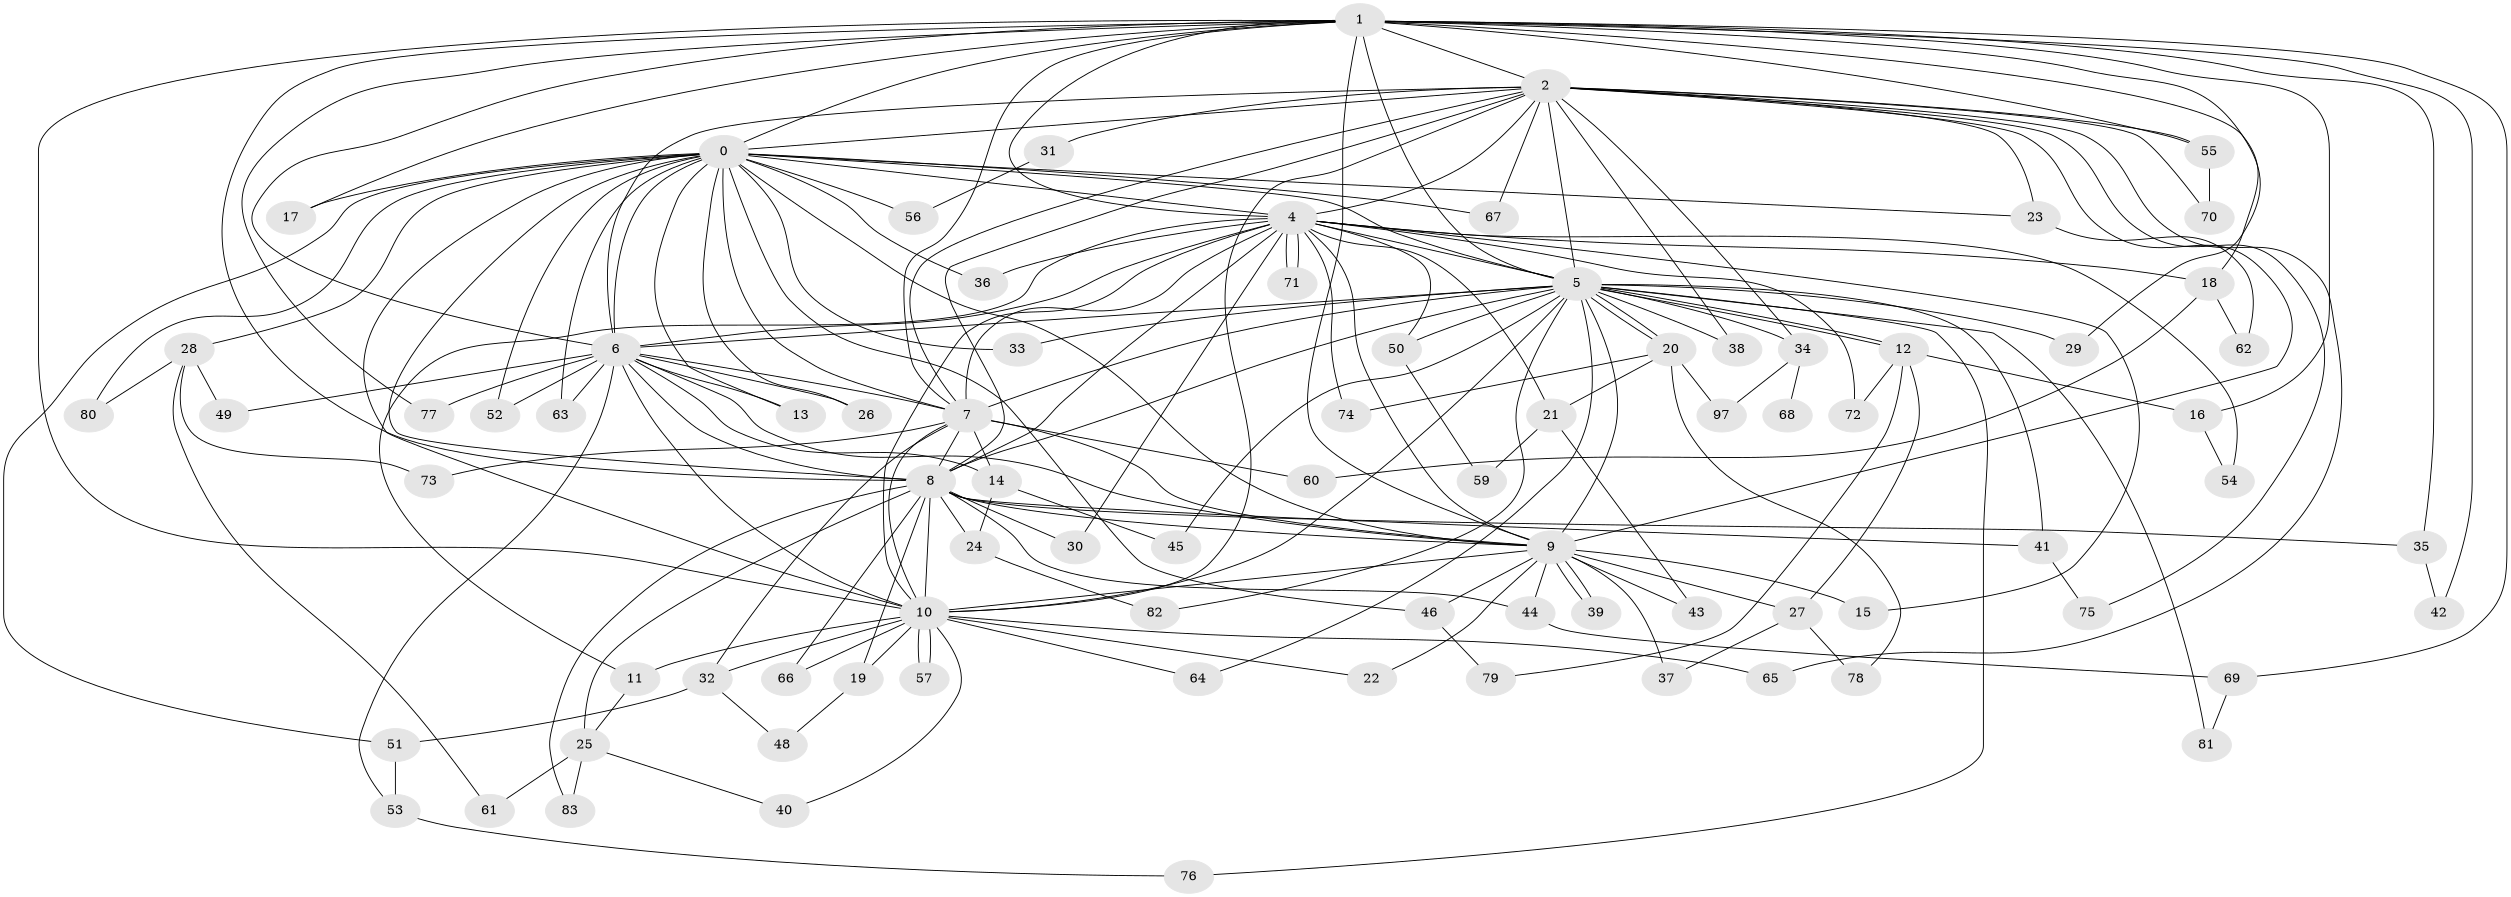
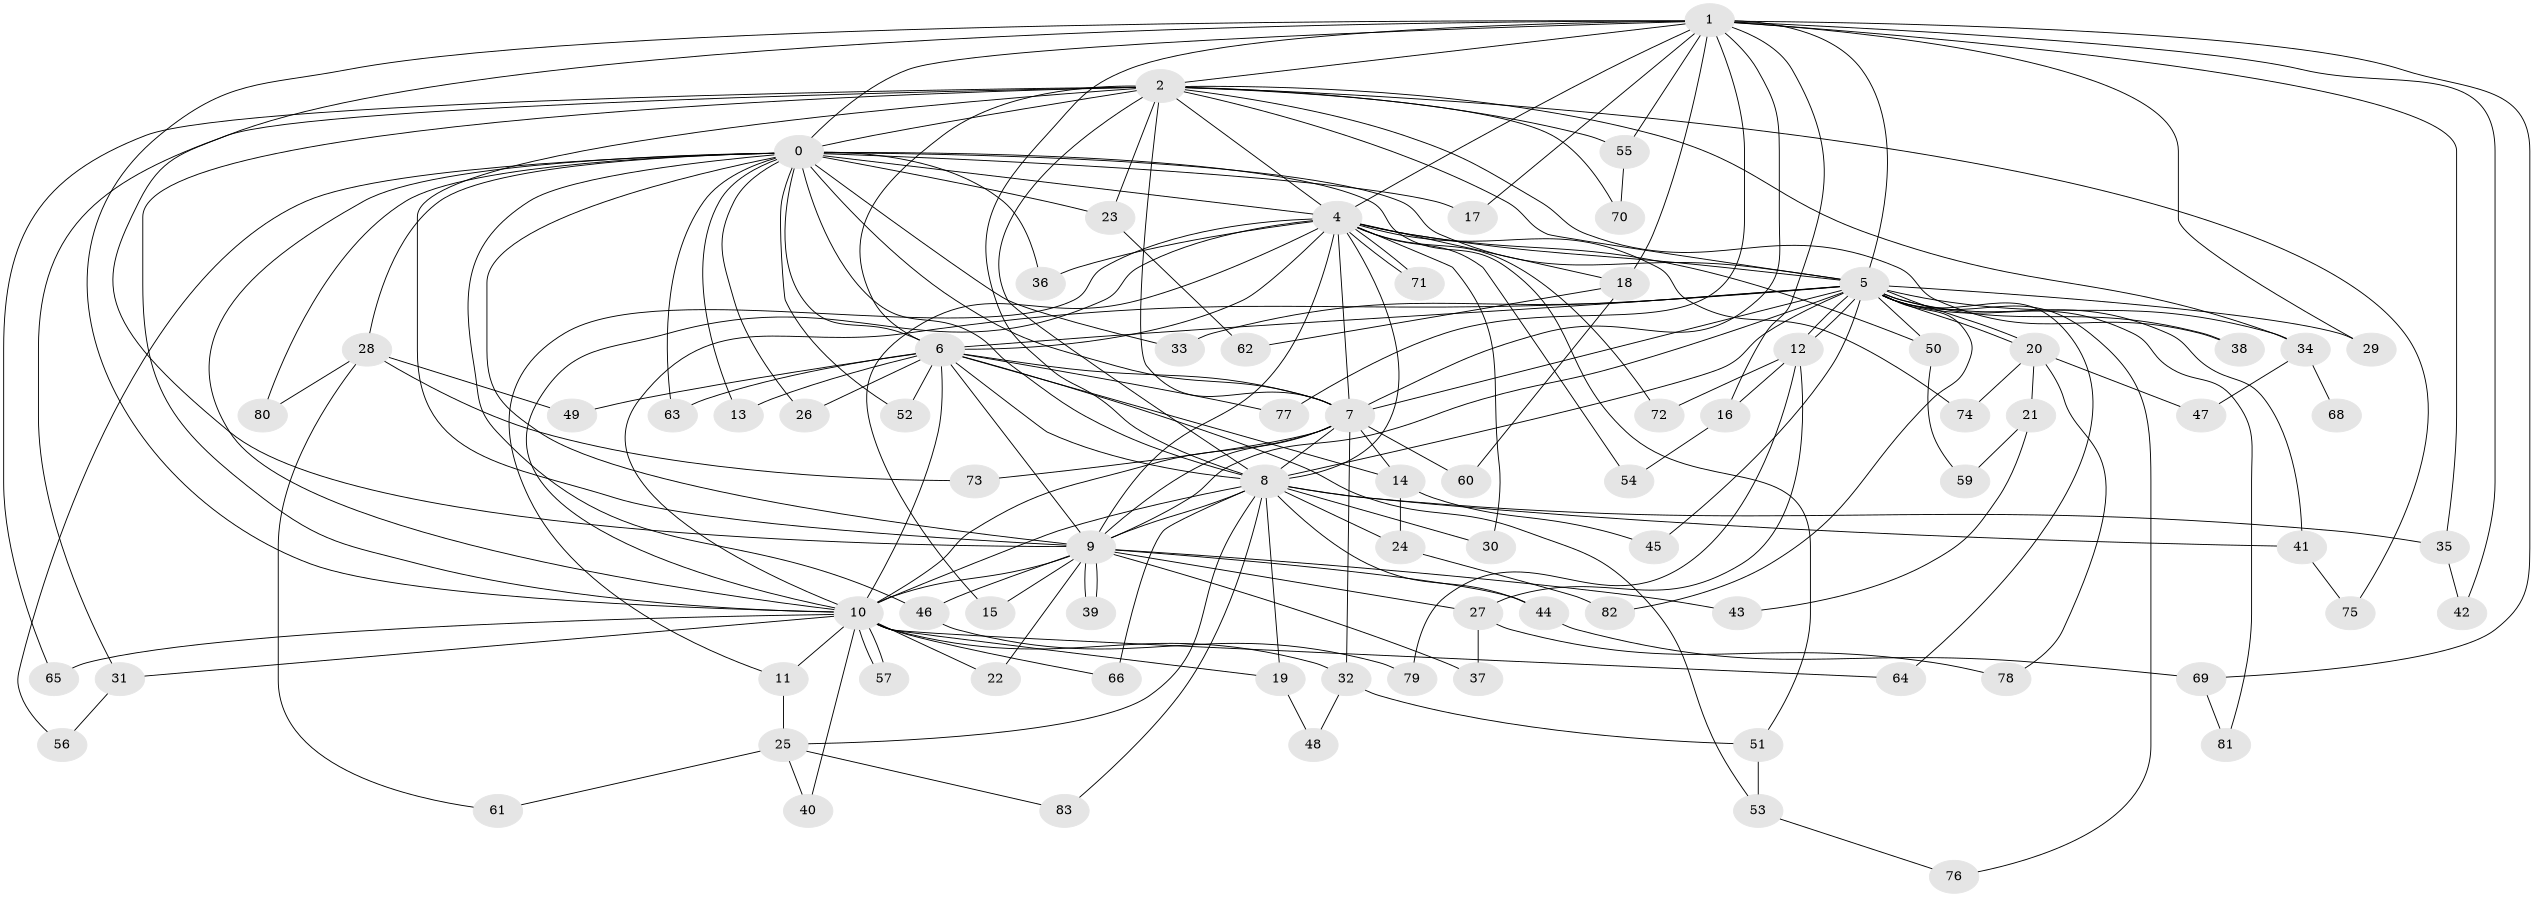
(588, 80) -> none
(1494, 218) -> none
(1454, 277) -> none
(1722, 416) -> (2201, 416)
none -> (489, 646)
